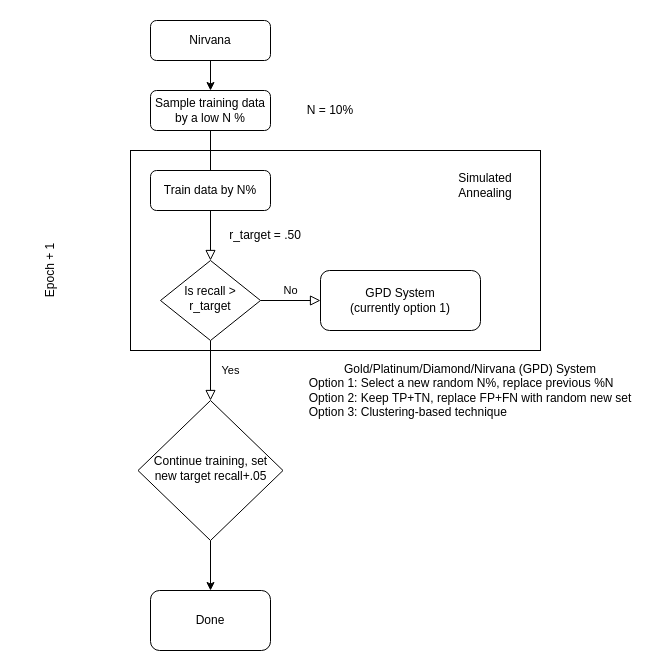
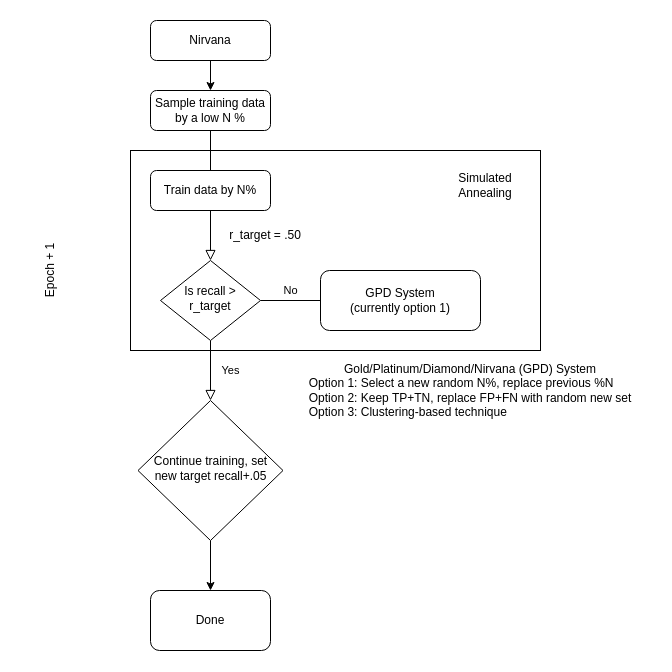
(331, 111) -> none
(309, 301) -> (313, 301)
